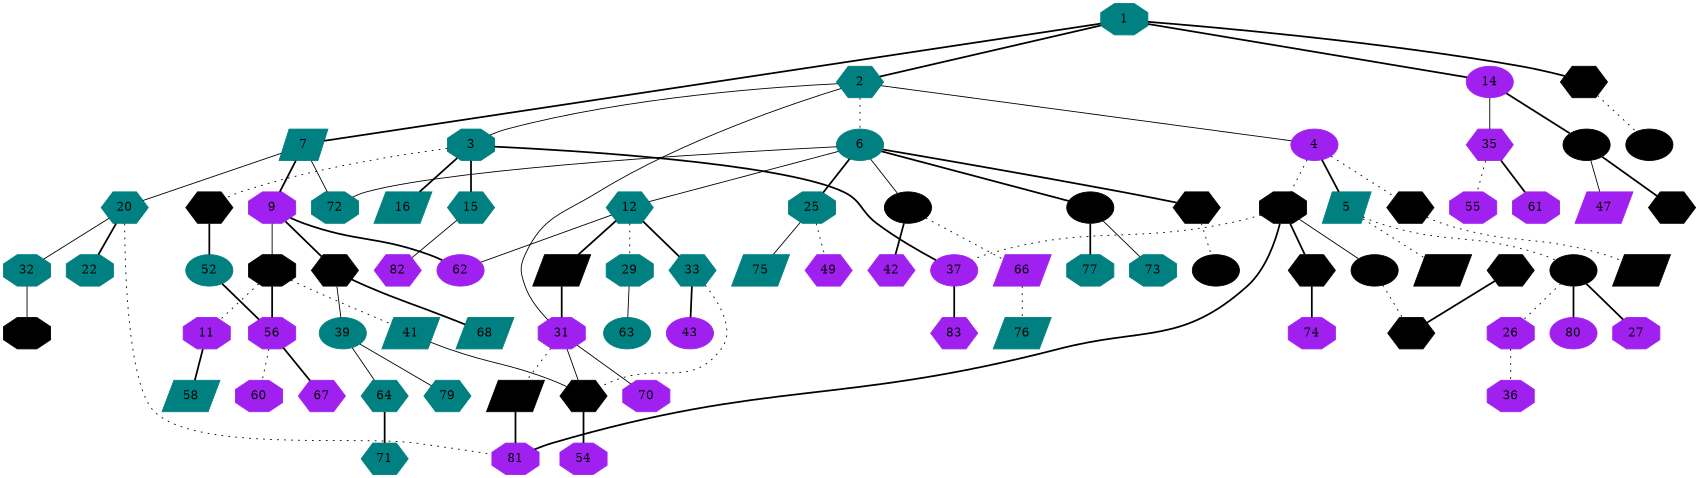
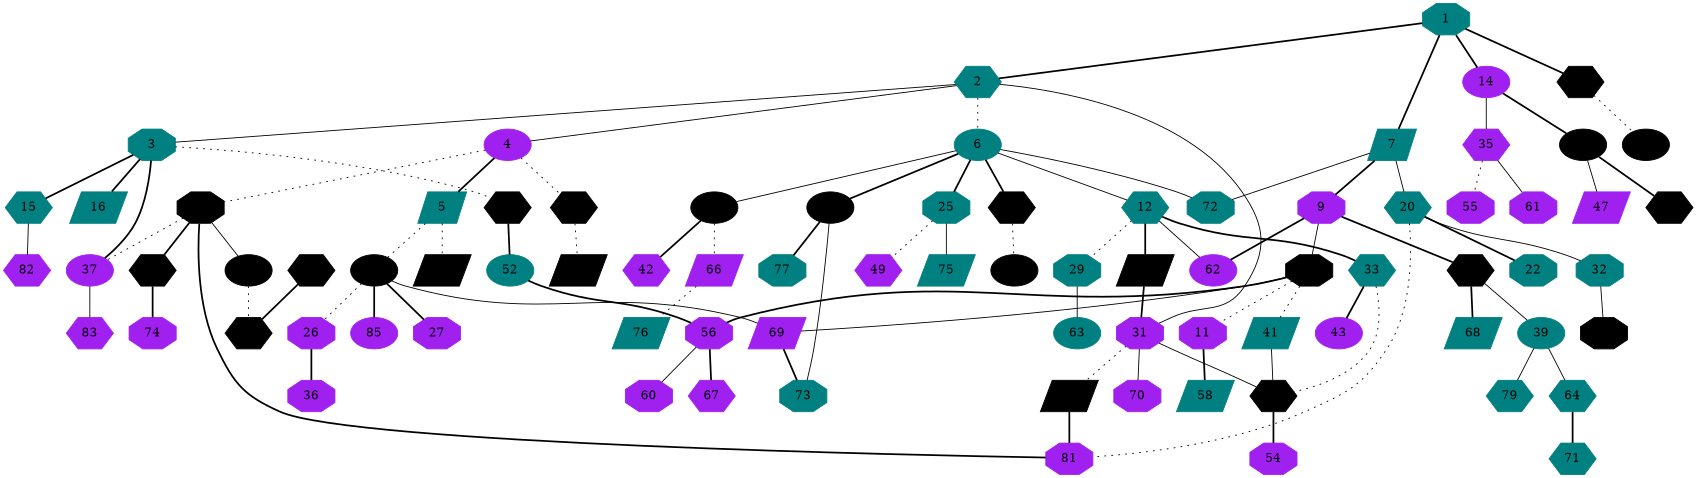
(1513, 176) -> (1510, 176)
(954, 302) -> (90, 302)
none -> (777, 333)
(1573, 333) -> (374, 333)
(266, 365) -> (679, 365)
(1511, 365) -> (311, 365)
